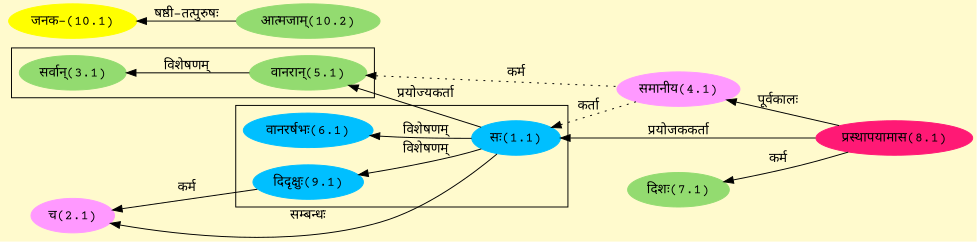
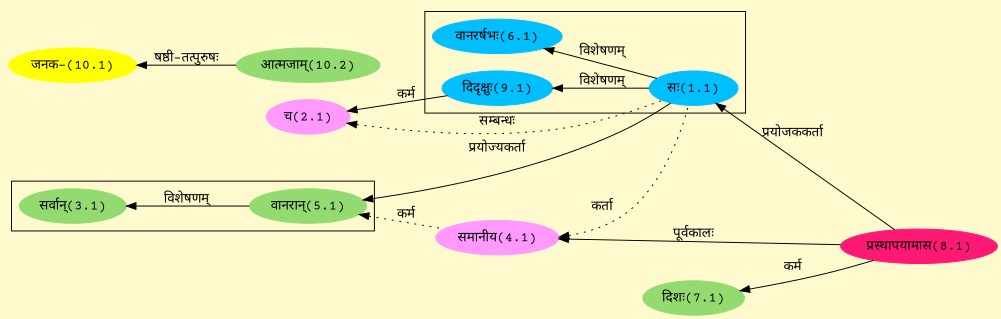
(598, 113) -> (649, 190)
(318, 234) -> (511, 133)
